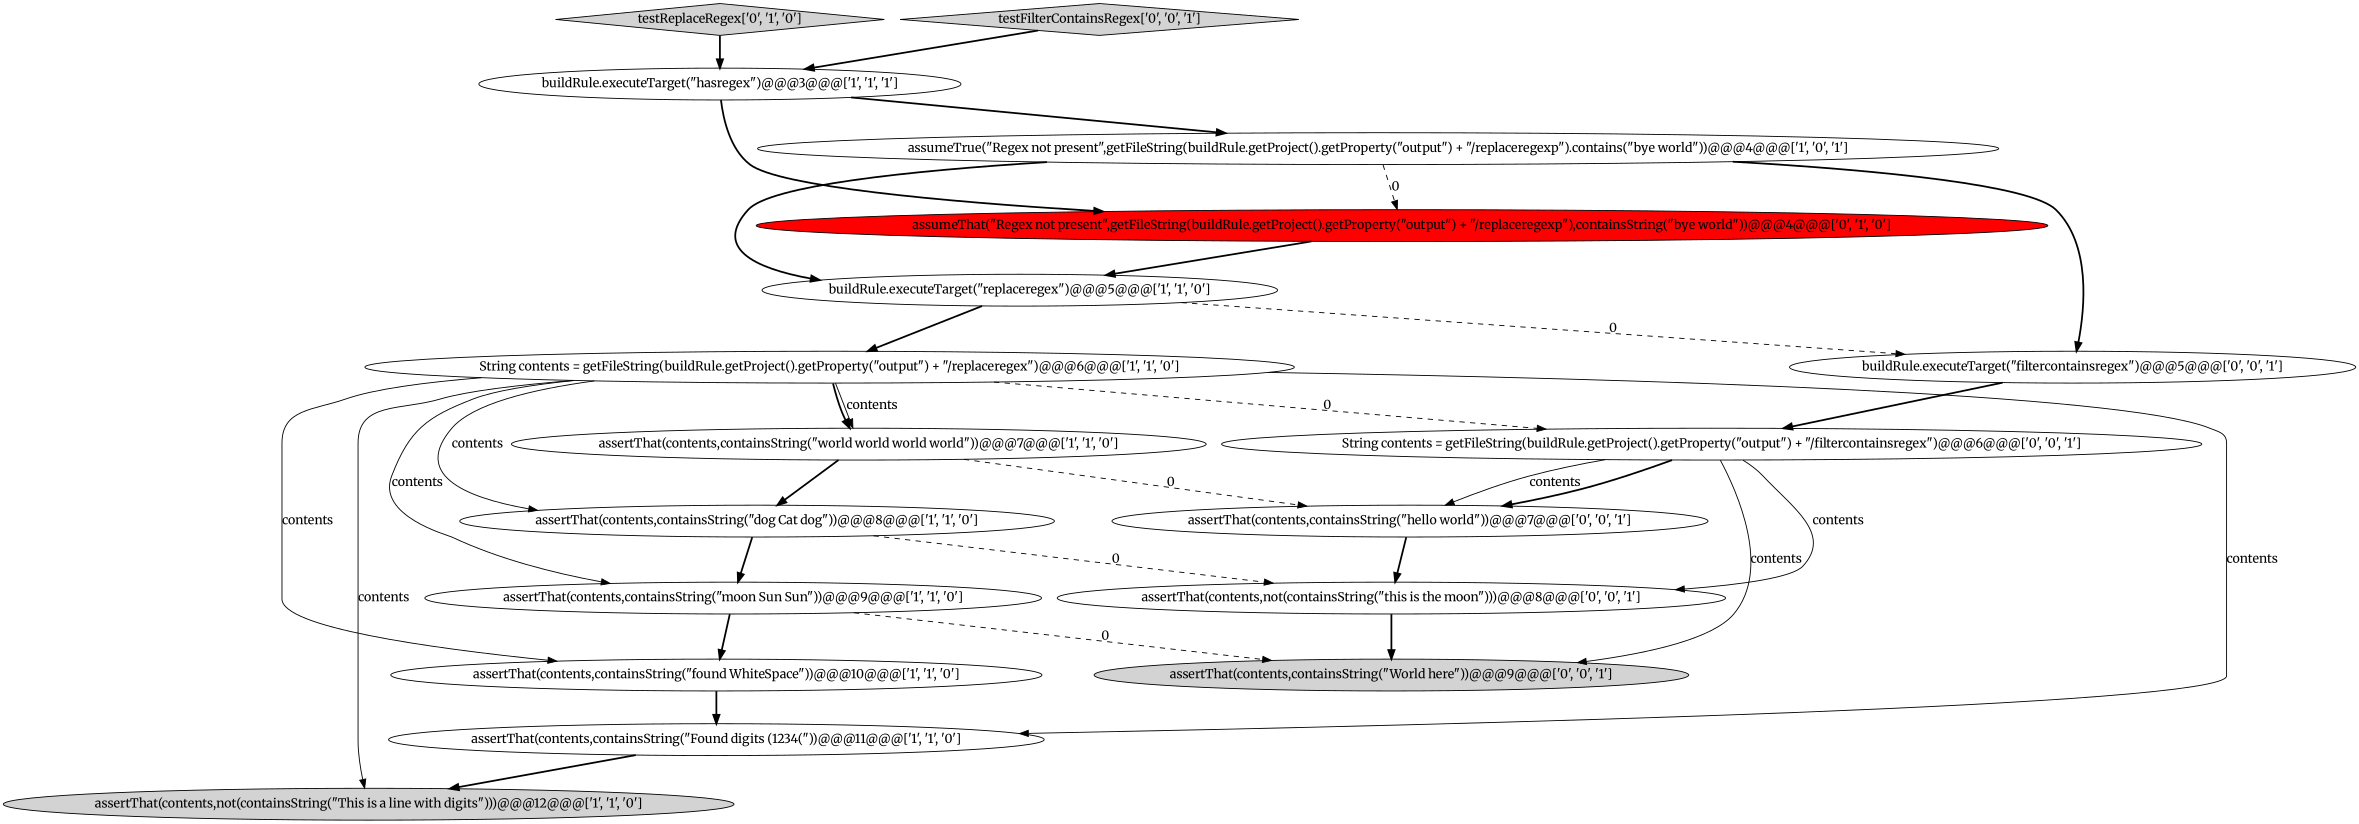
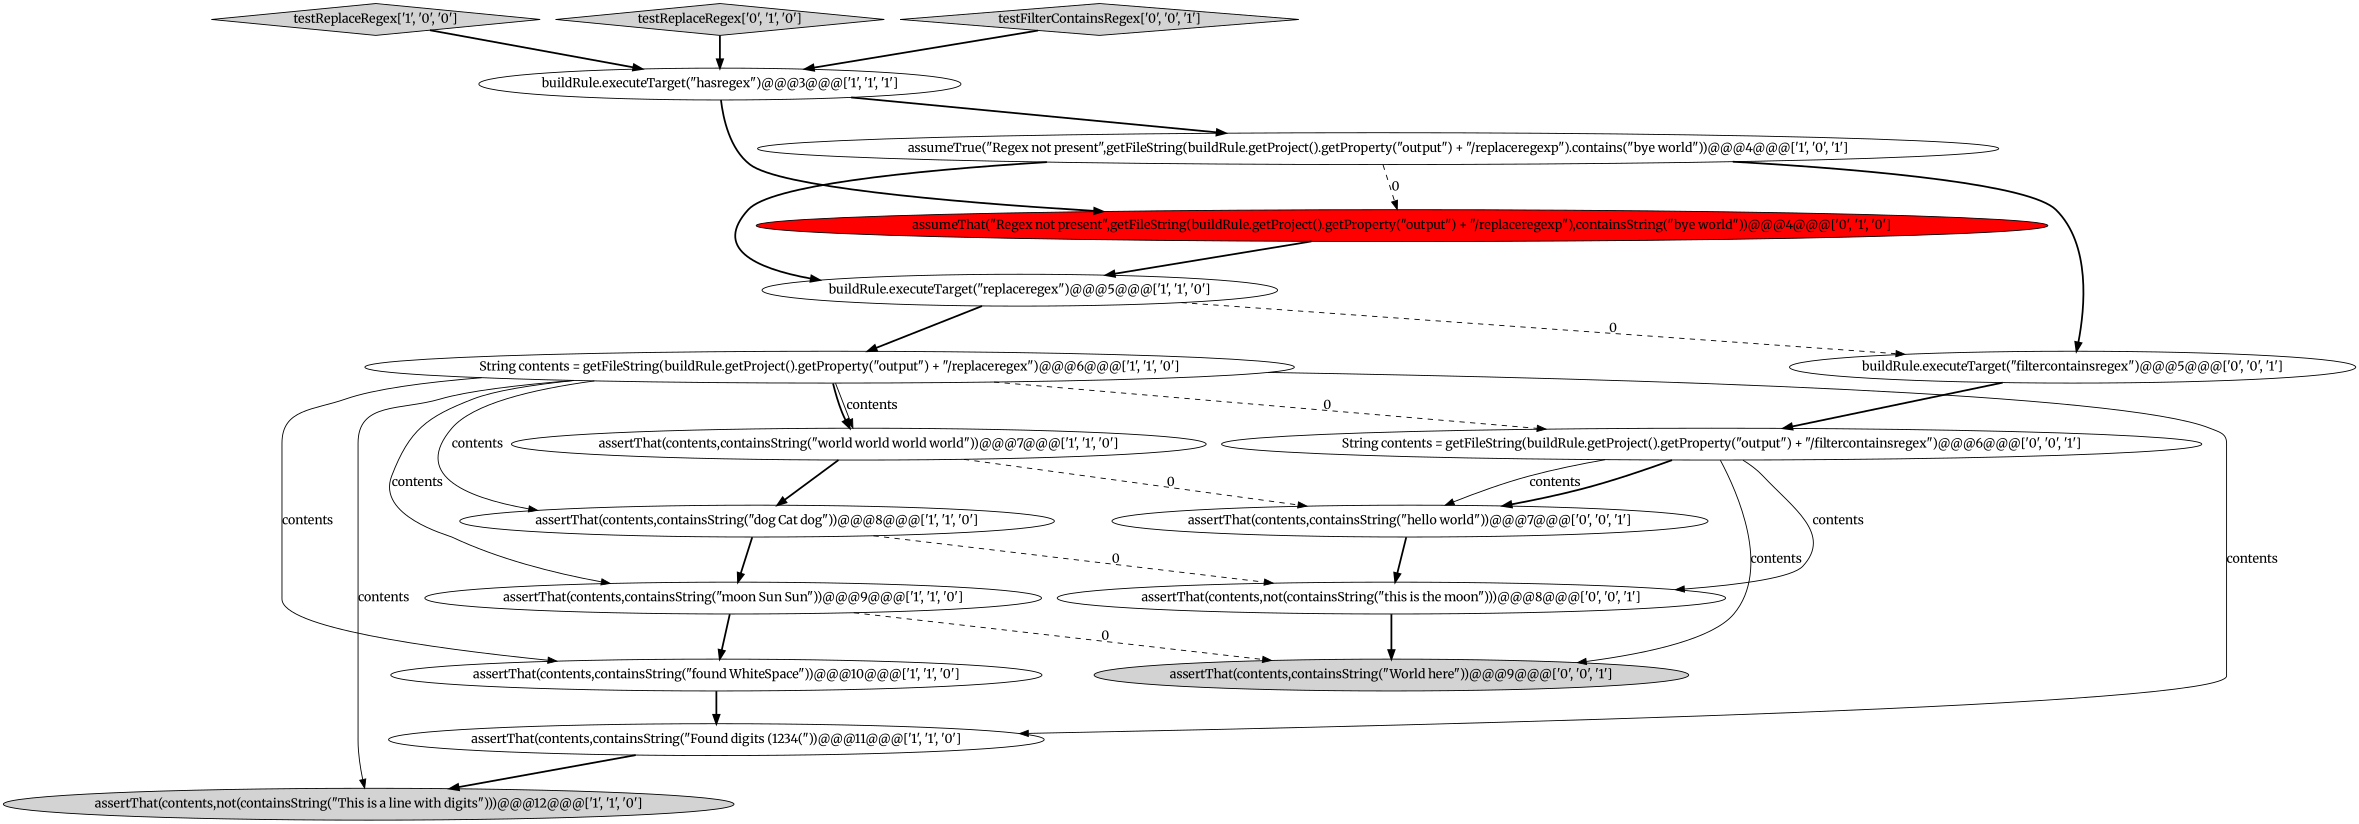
none -> (376, 19)
